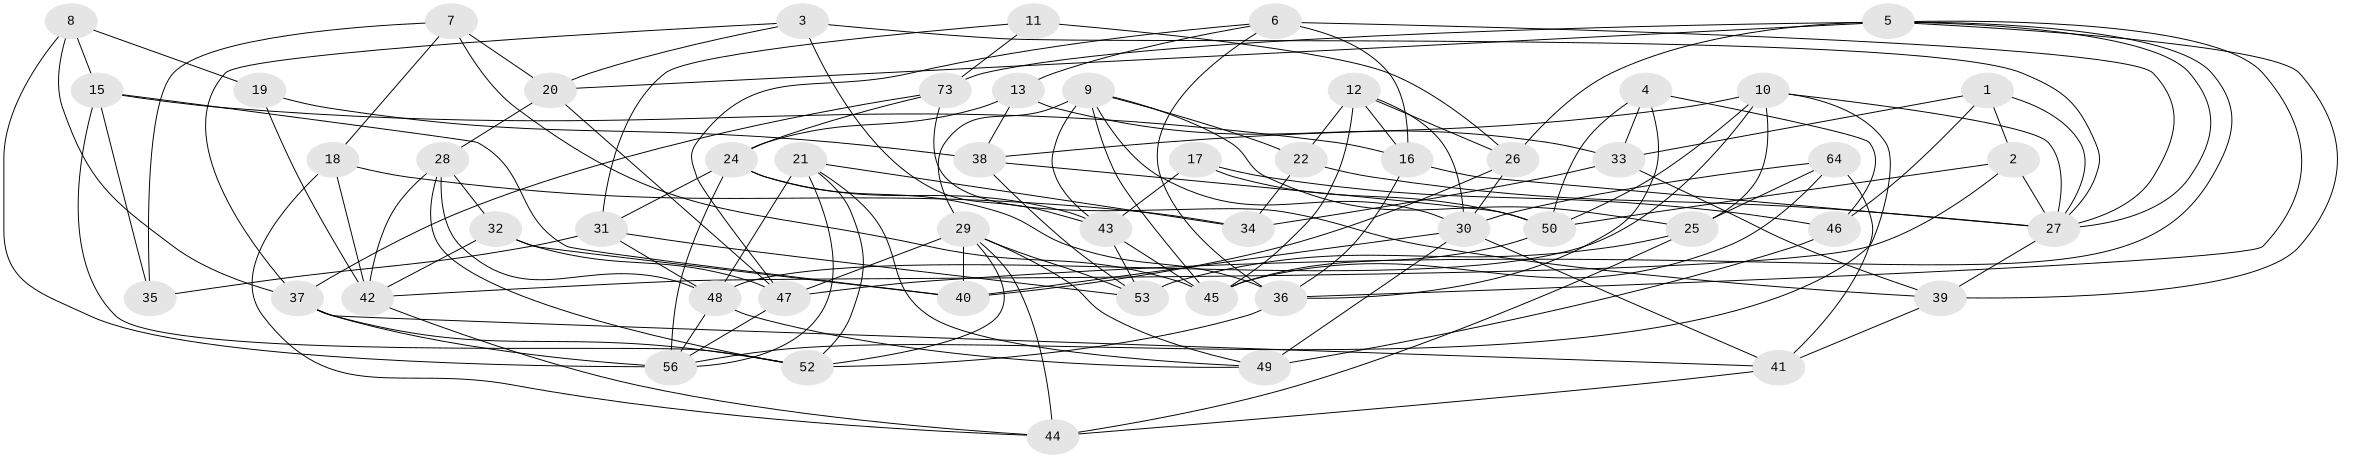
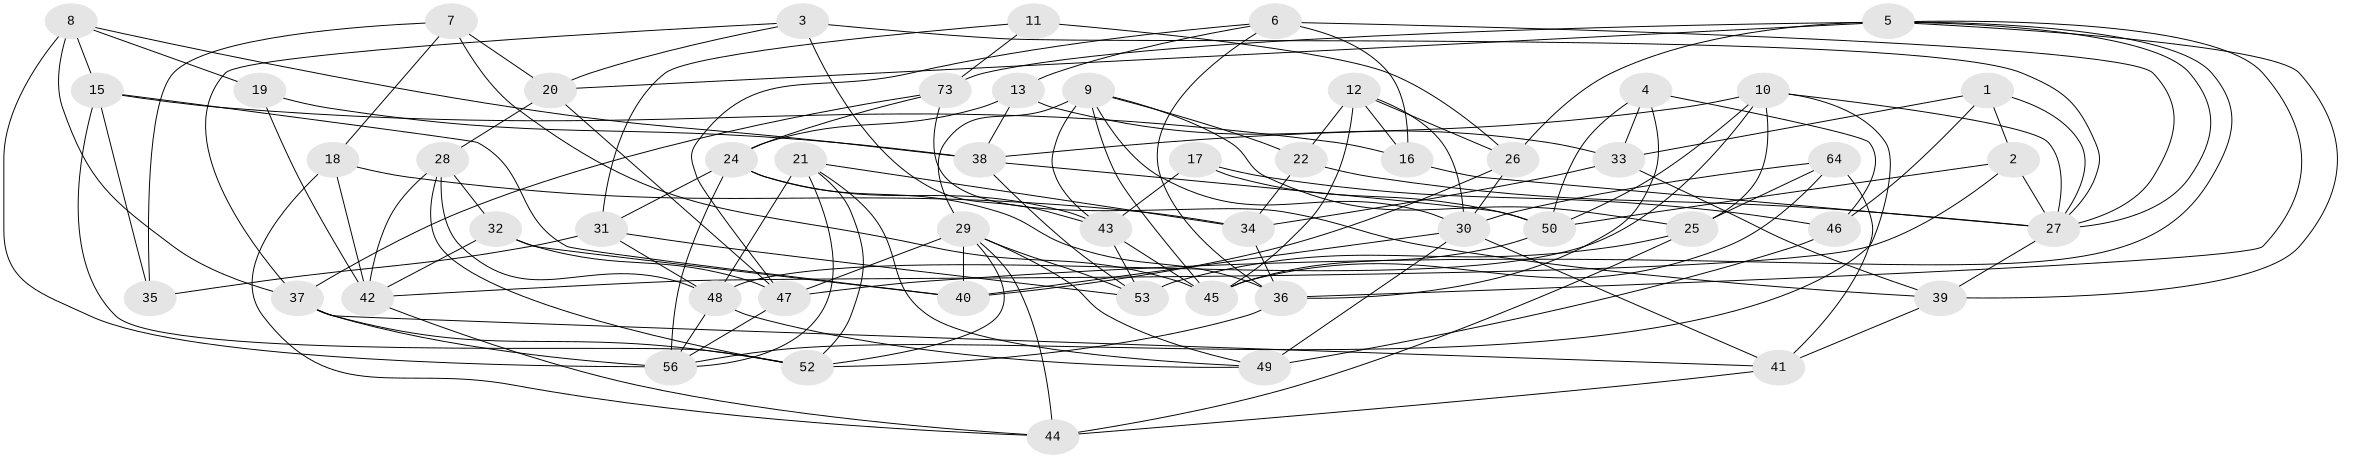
none -> (501, 105)
(1358, 239) -> (1265, 264)
